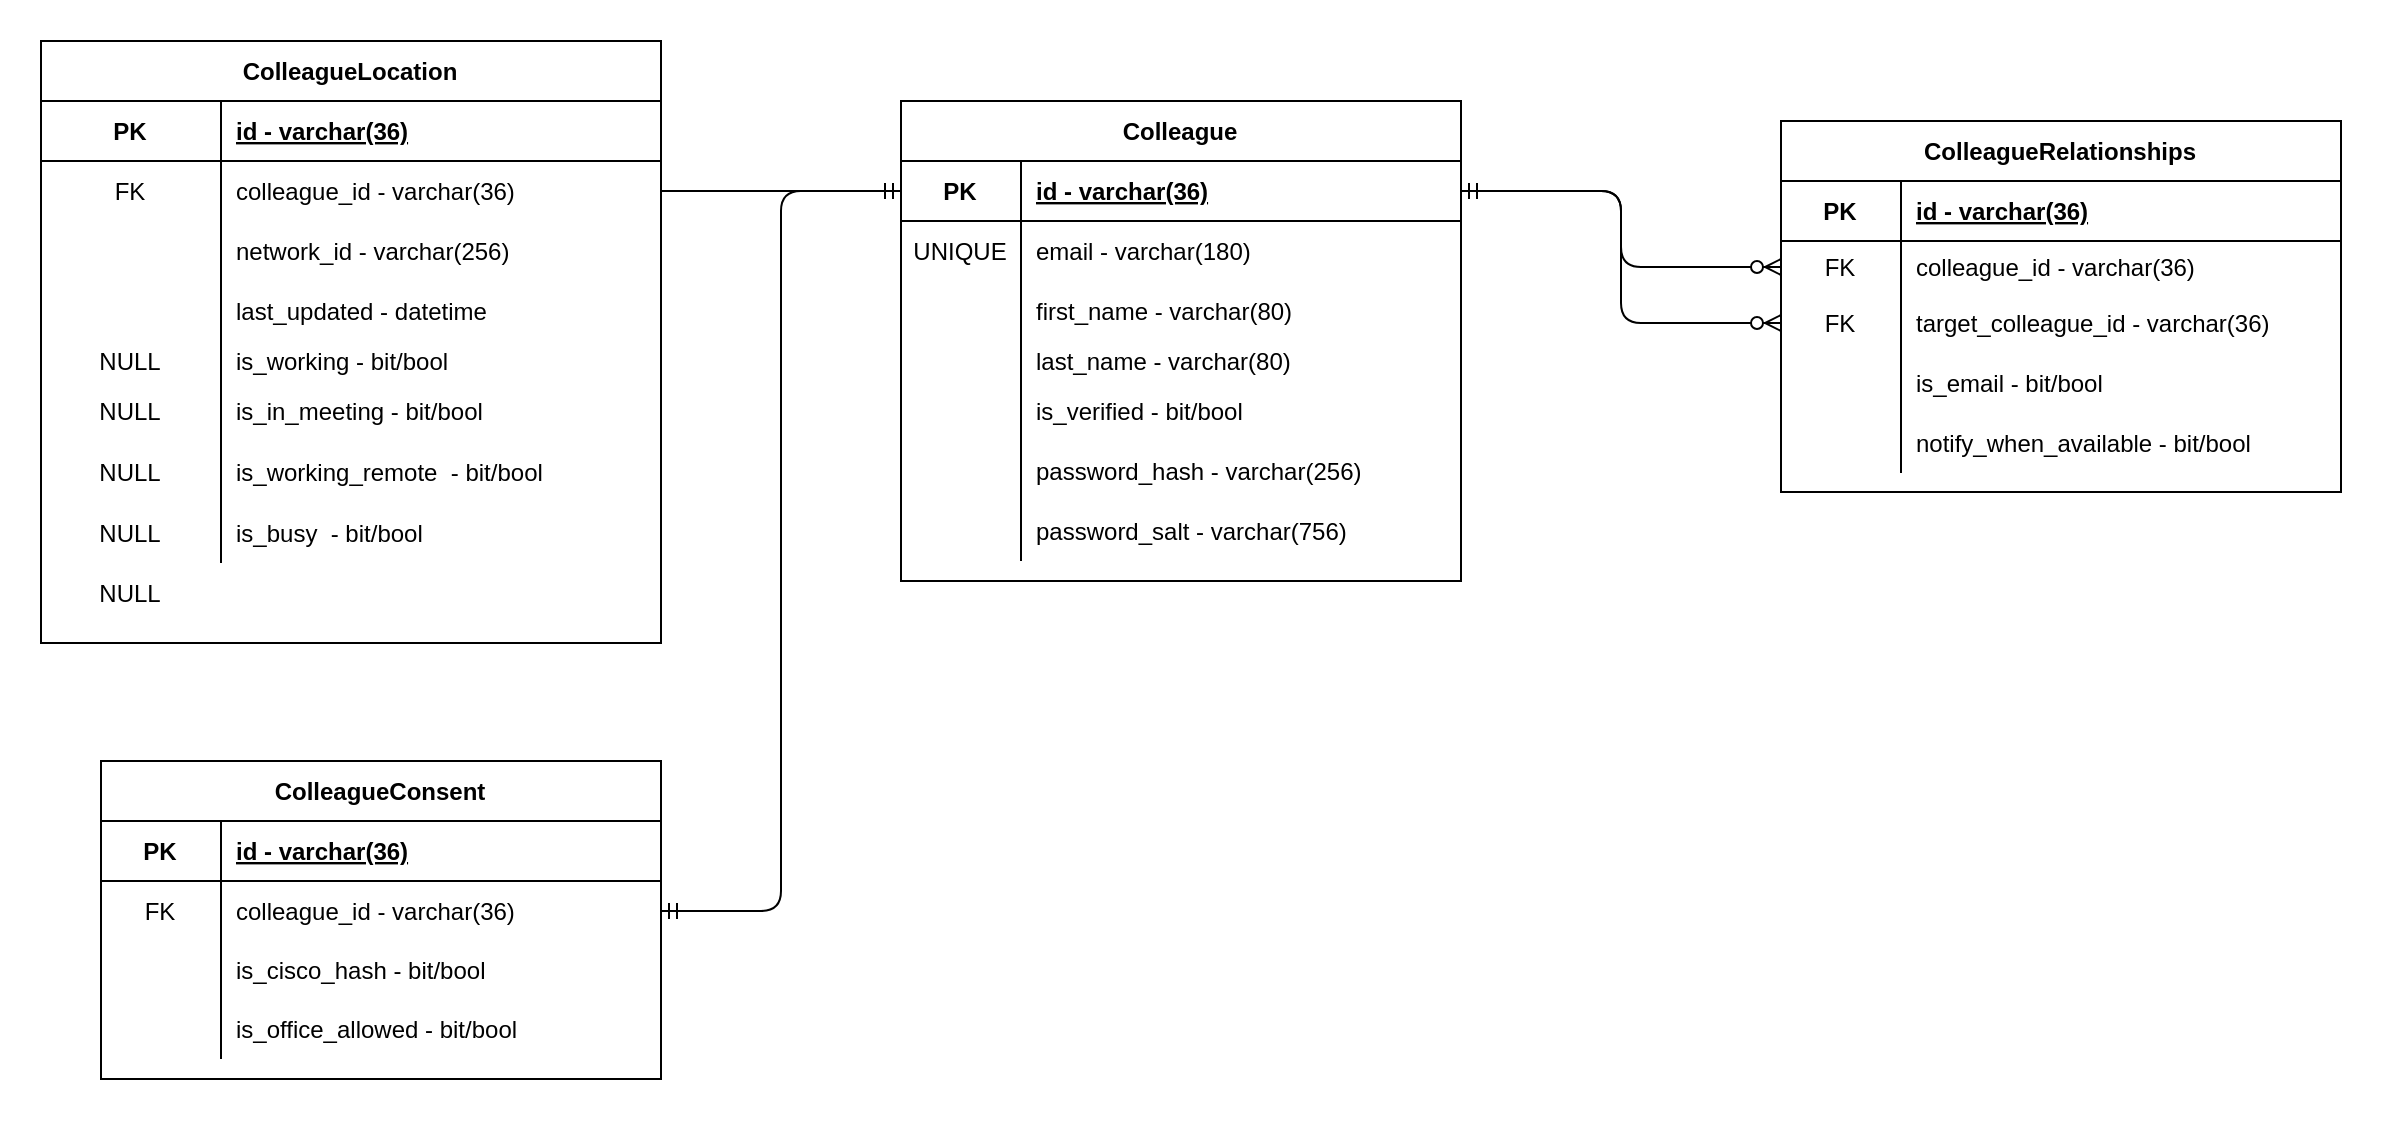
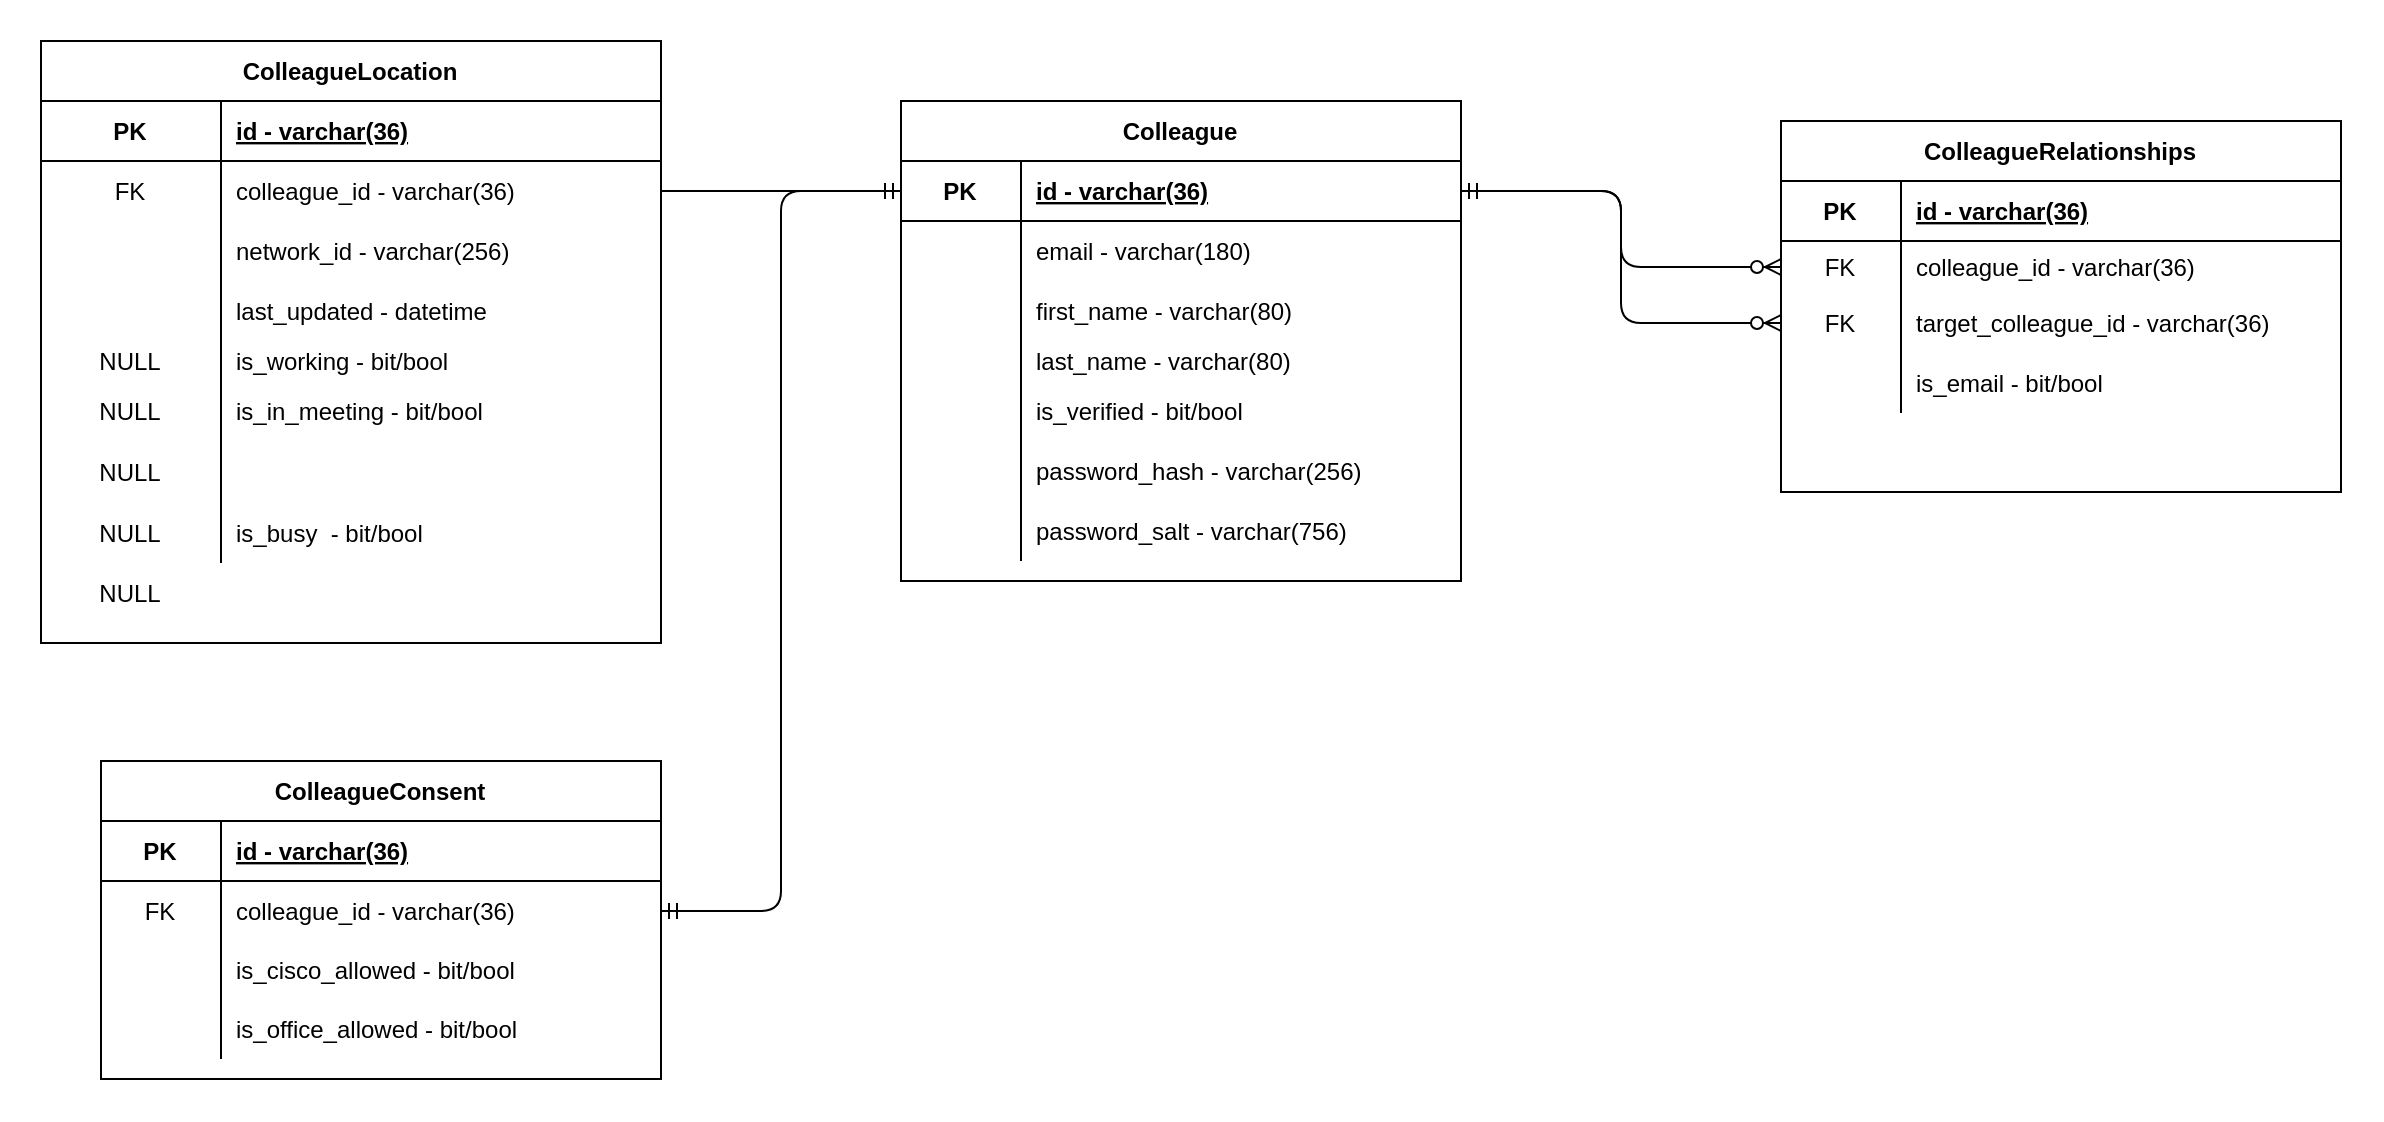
(961, 251) -> none
(2121, 443) -> none
(441, 472) -> none
(379, 971) -> (392, 971)
